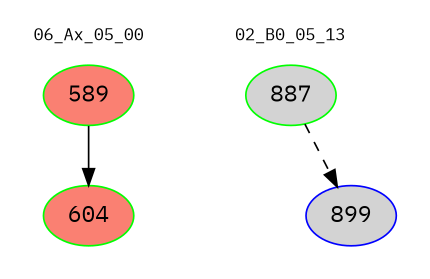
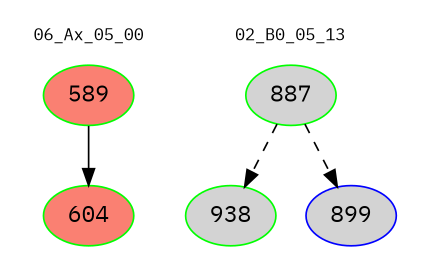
none -> (231, 216)
